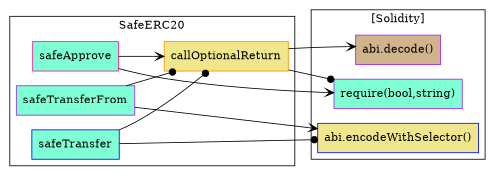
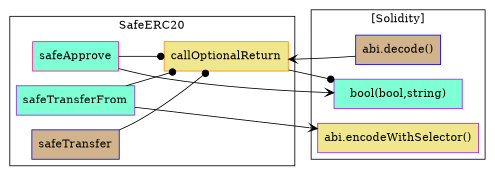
(318, 47) -> (326, 58)
(398, 50) -> (398, 50)
(138, 56) -> (138, 56)
(398, 94) -> (398, 94)
(398, 138) -> (398, 138)
(215, 142) -> none
(76, 145) -> (76, 145)
